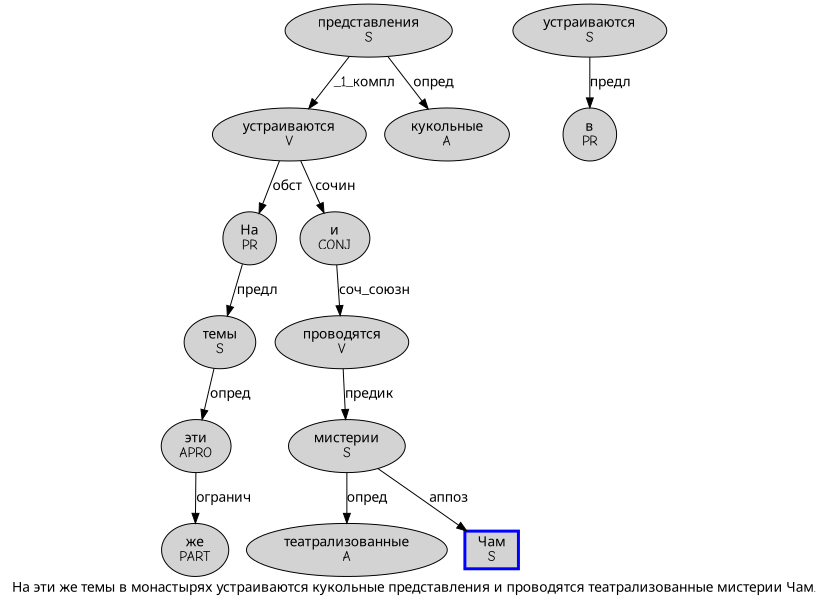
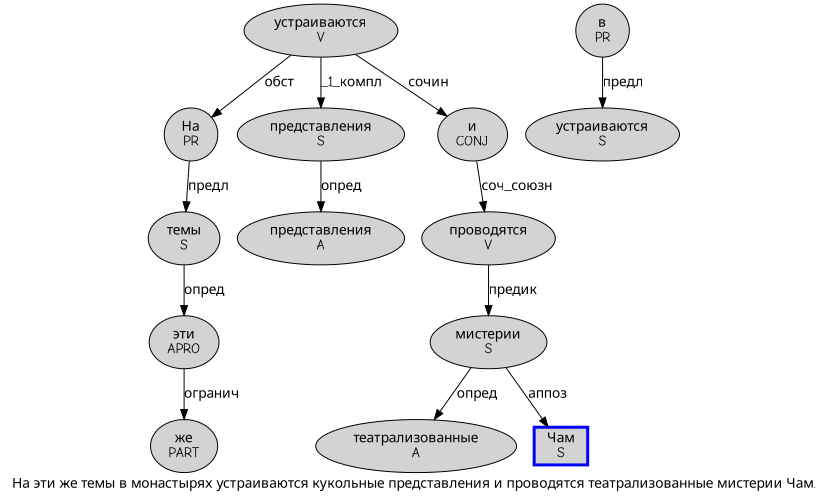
(590, 77) -> (603, 77)
(332, 79) -> (321, 77)
(447, 134) -> (321, 238)
